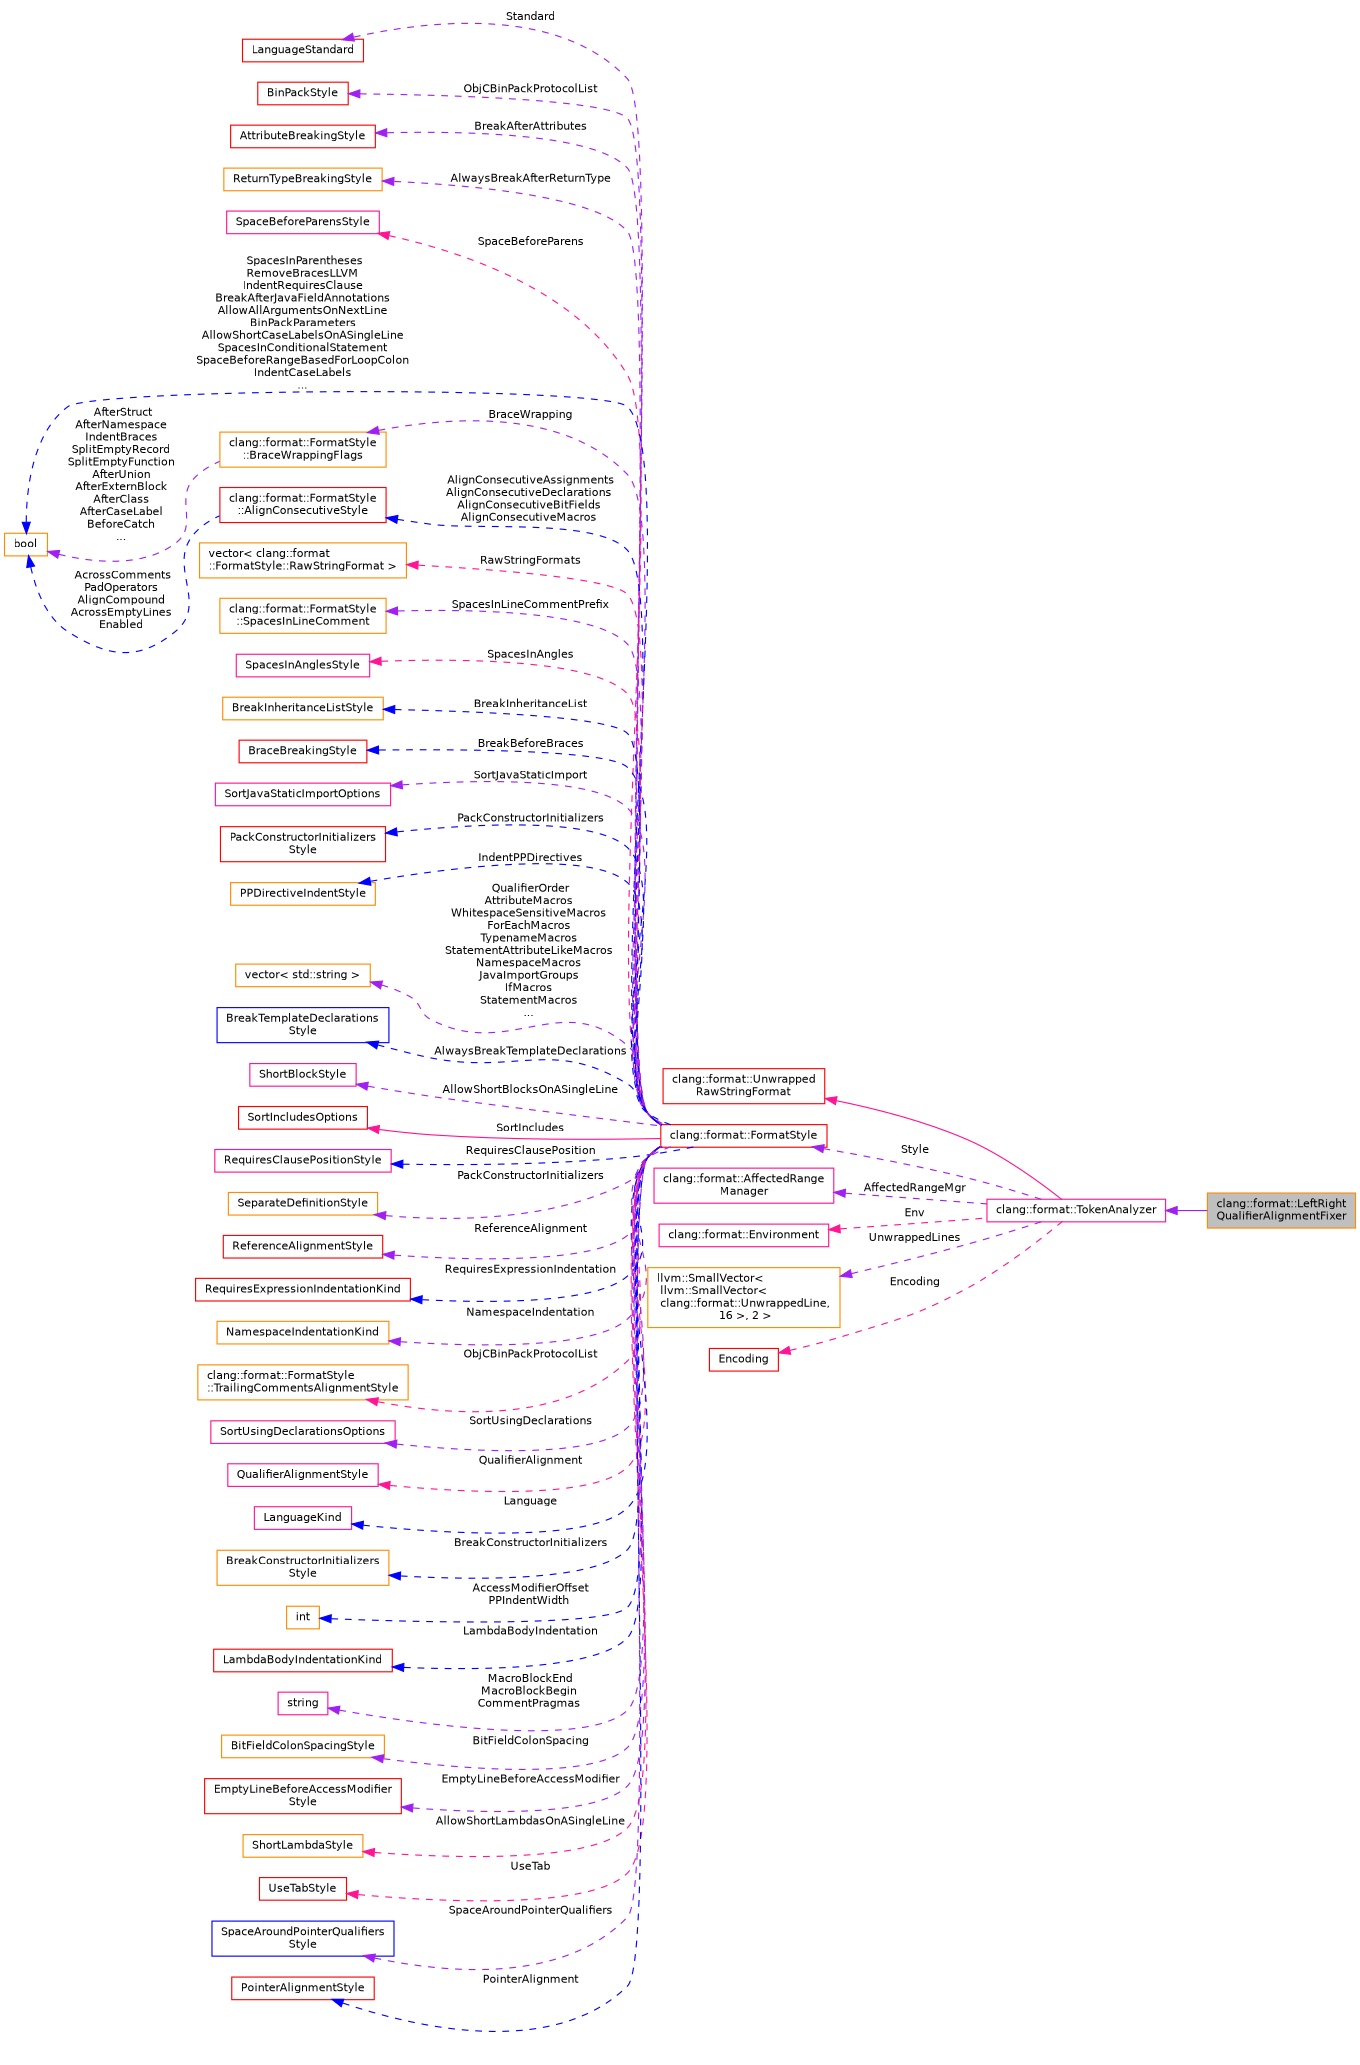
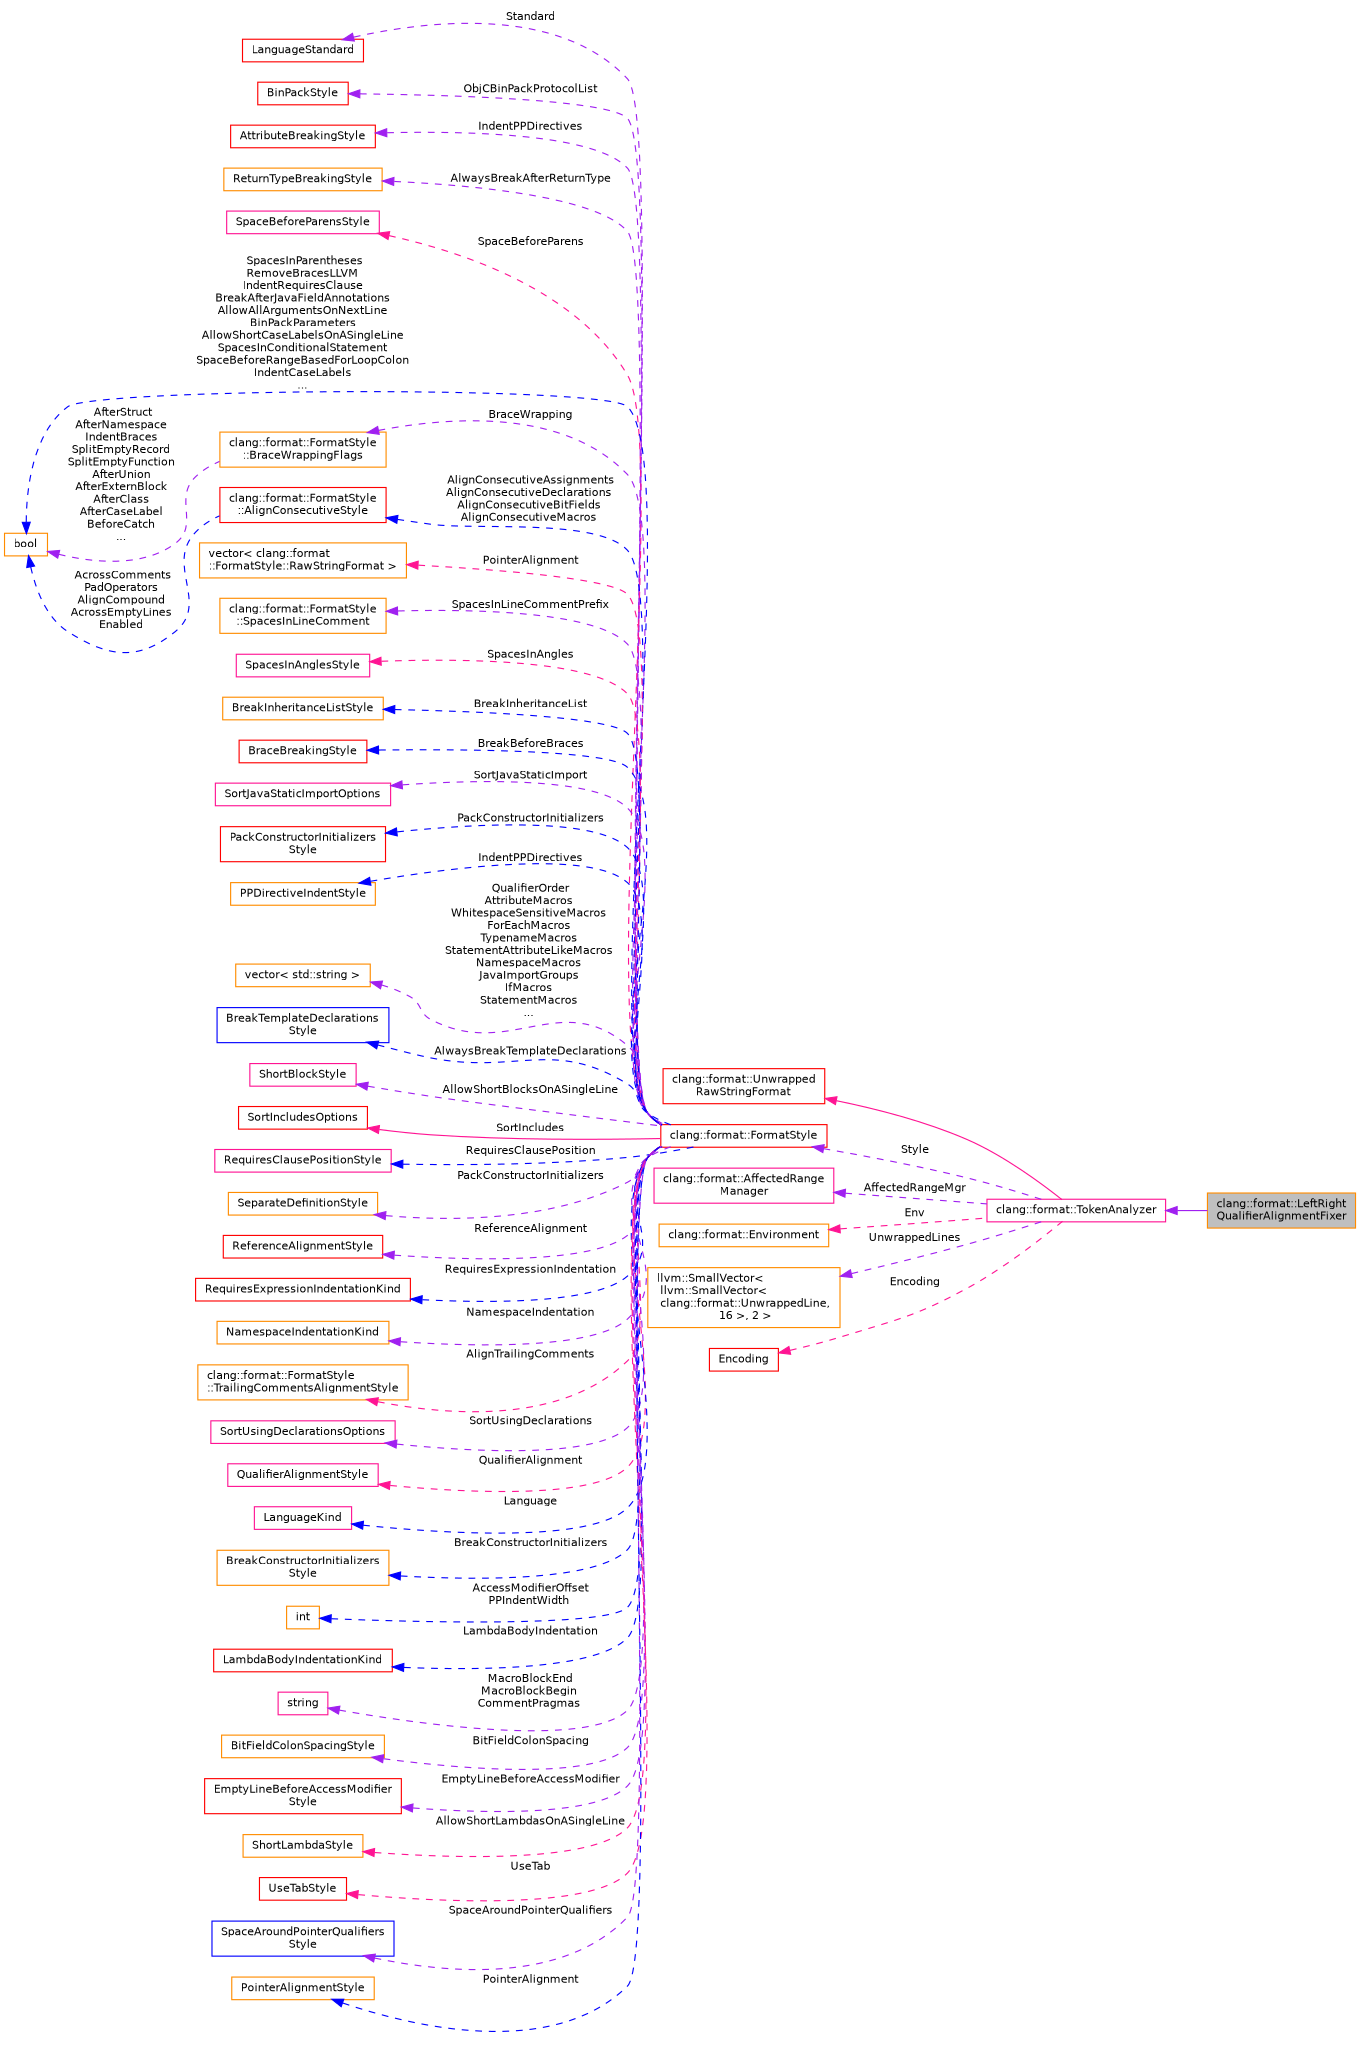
(529, 127) -> (529, 127)
(529, 561) -> (529, 561)
(744, 1235) -> (744, 1235)
(529, 1355) -> (529, 1355)
(303, 1988) -> (303, 1988)
